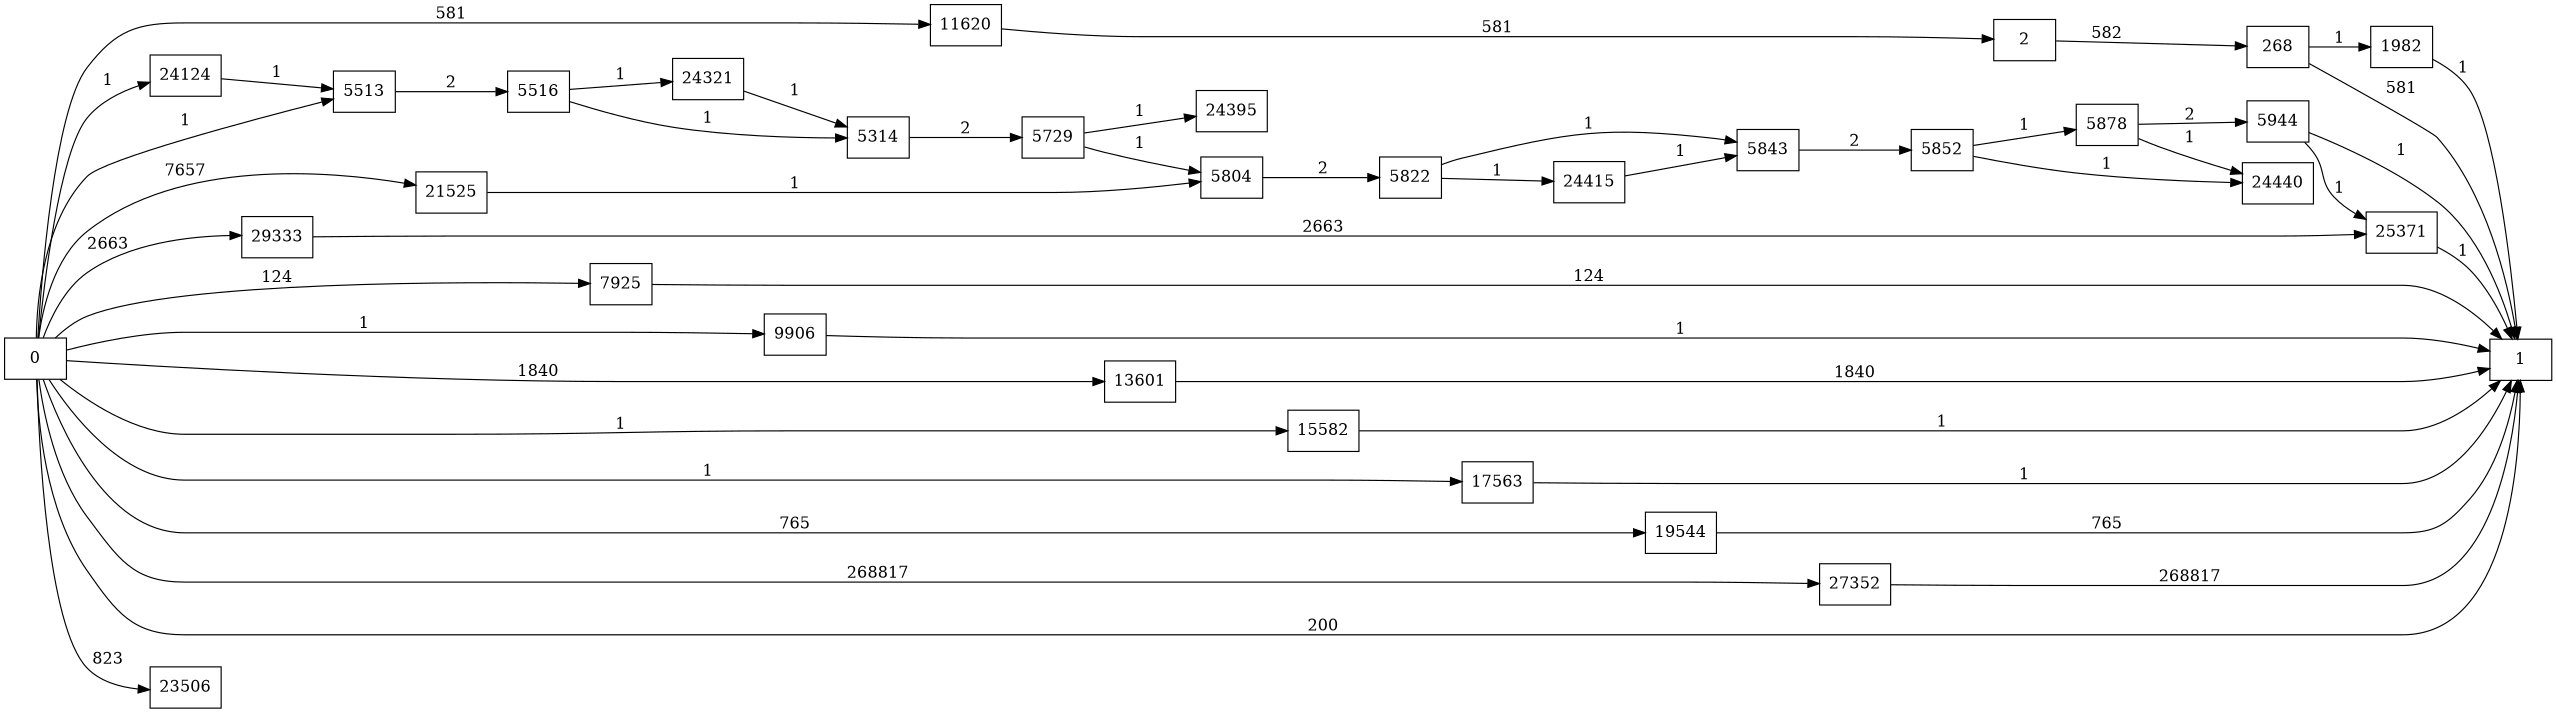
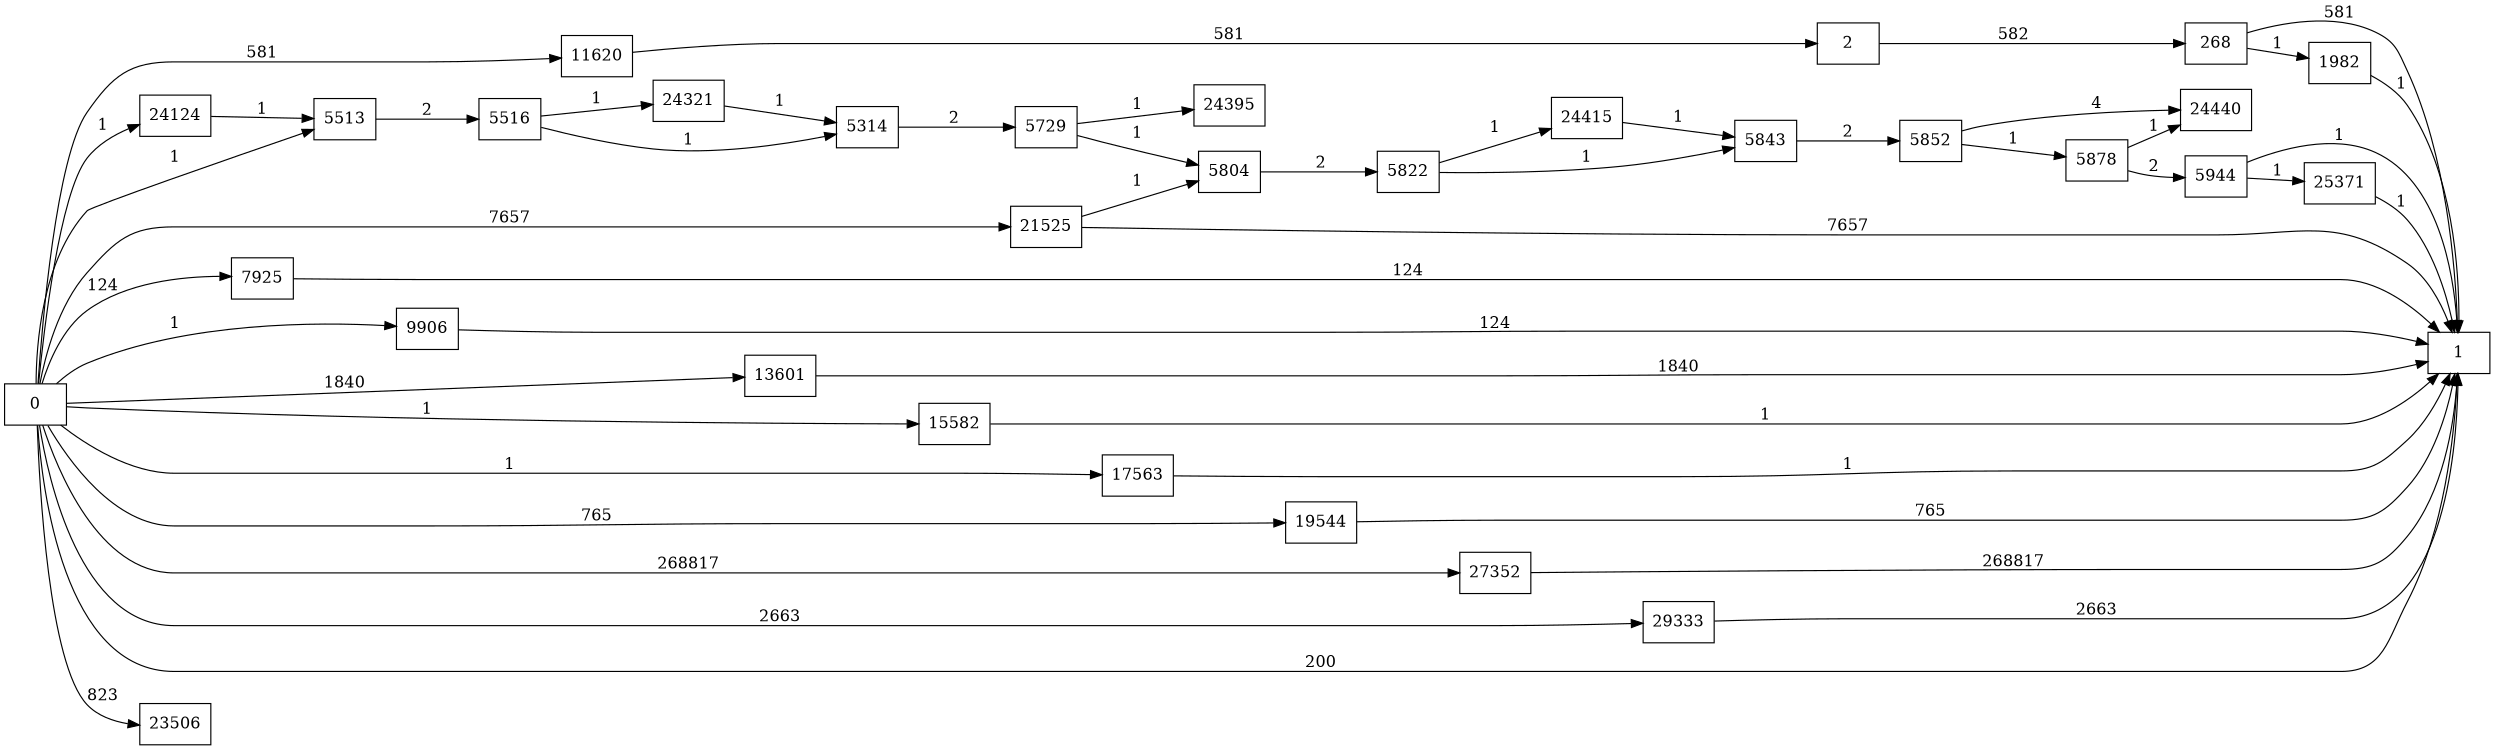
(2107, 164) -> (2097, 104)
none -> (1784, 235)
(1334, 236) -> (2171, 619)
(1681, 329) -> (1495, 324)
